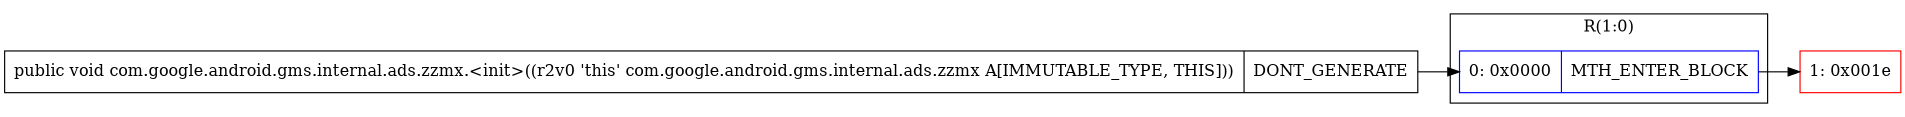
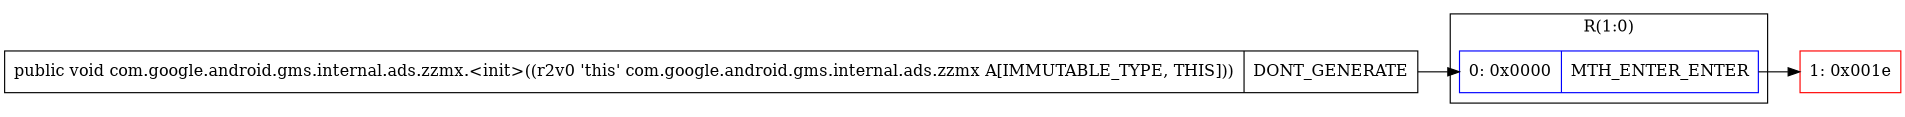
(1660, 71) -> (1660, 71)
